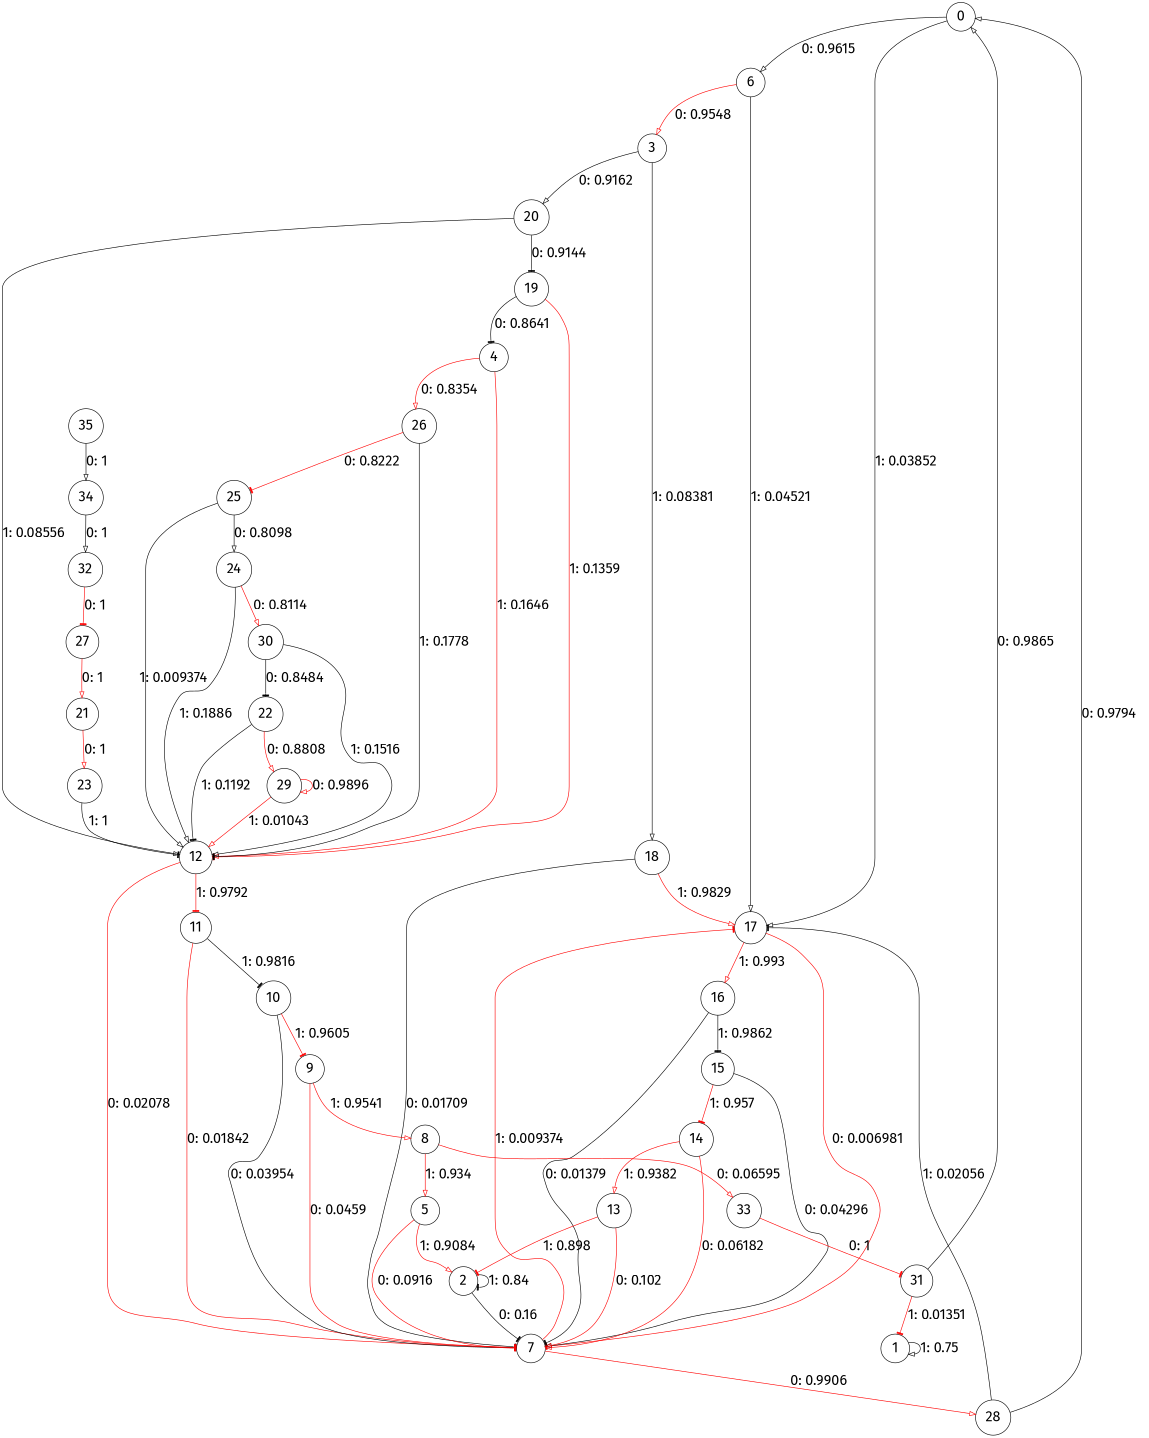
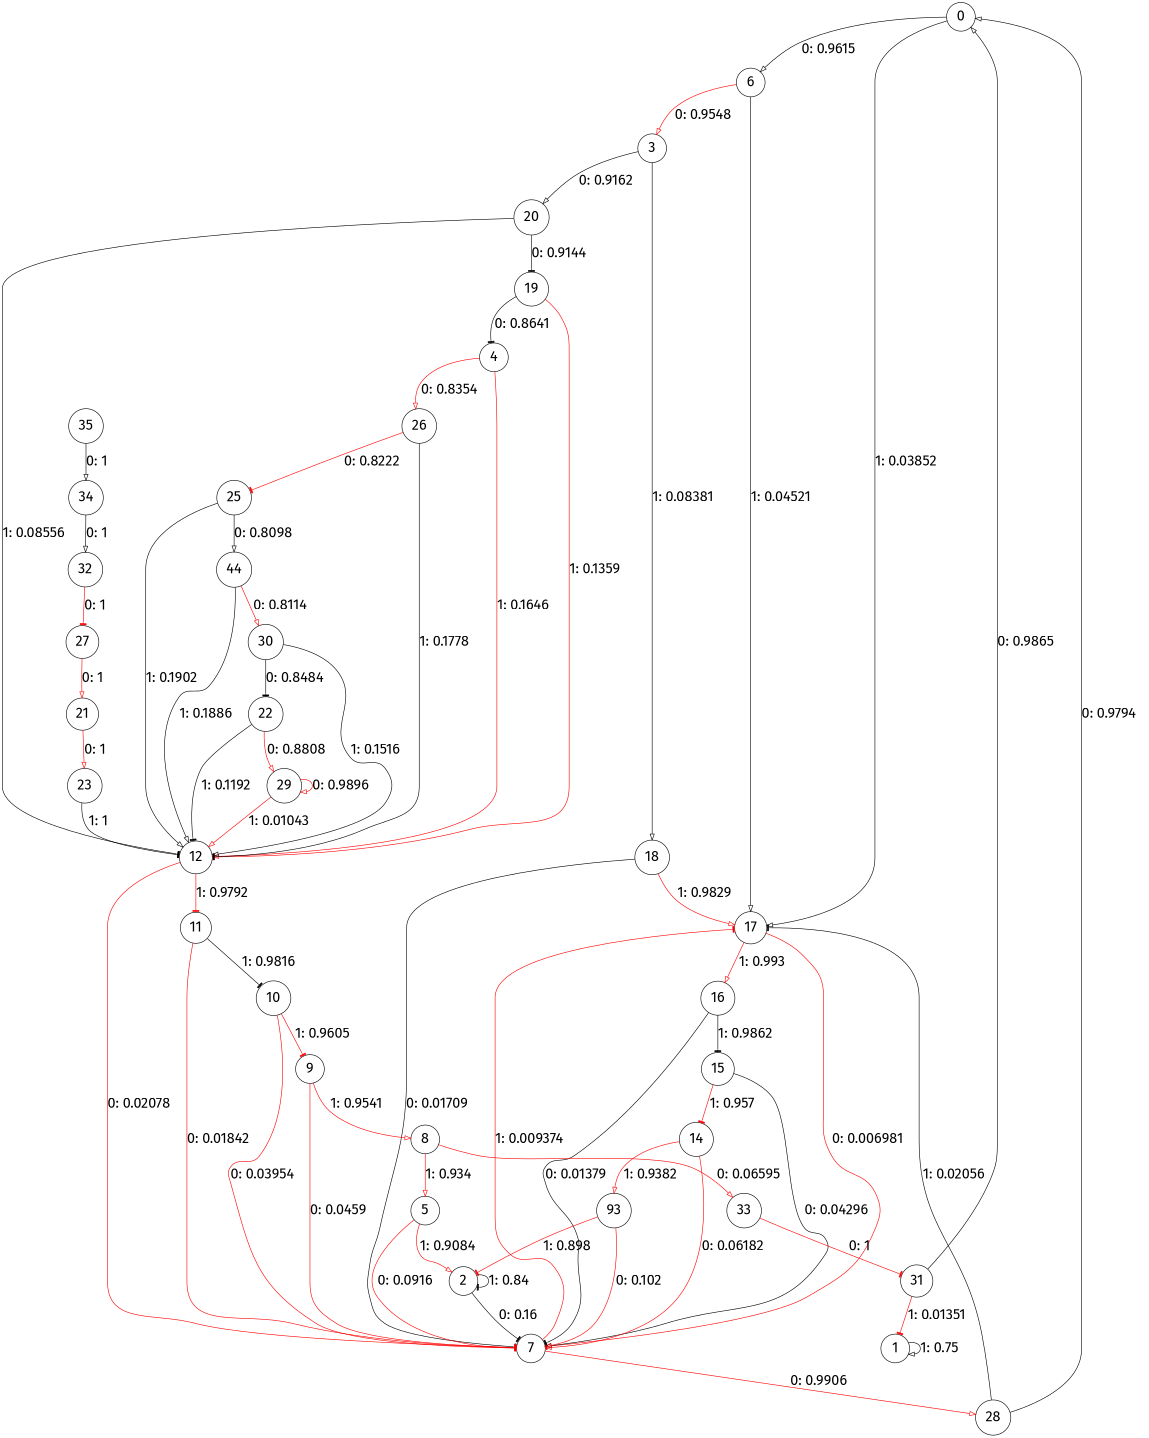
(2, 373) -> (2, 373)
(234, 570) -> (234, 570)
(177, 678) -> (177, 678)
(614, 1211) -> (614, 1211)
(258, 1266) -> (258, 1266)
